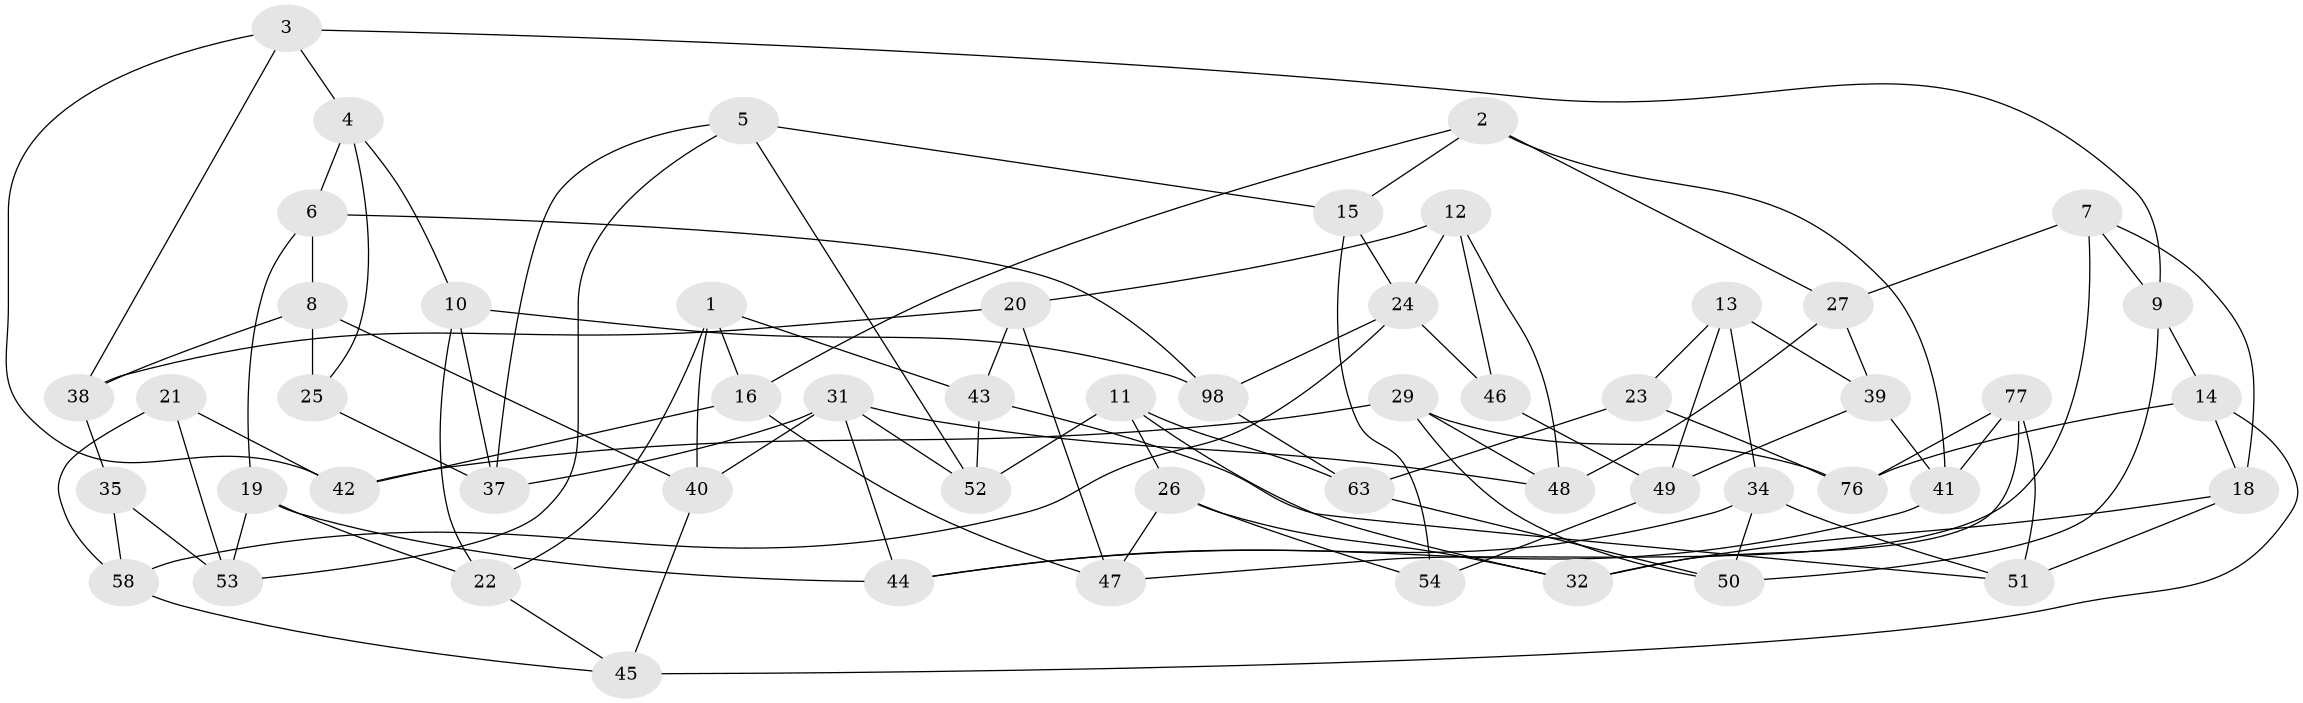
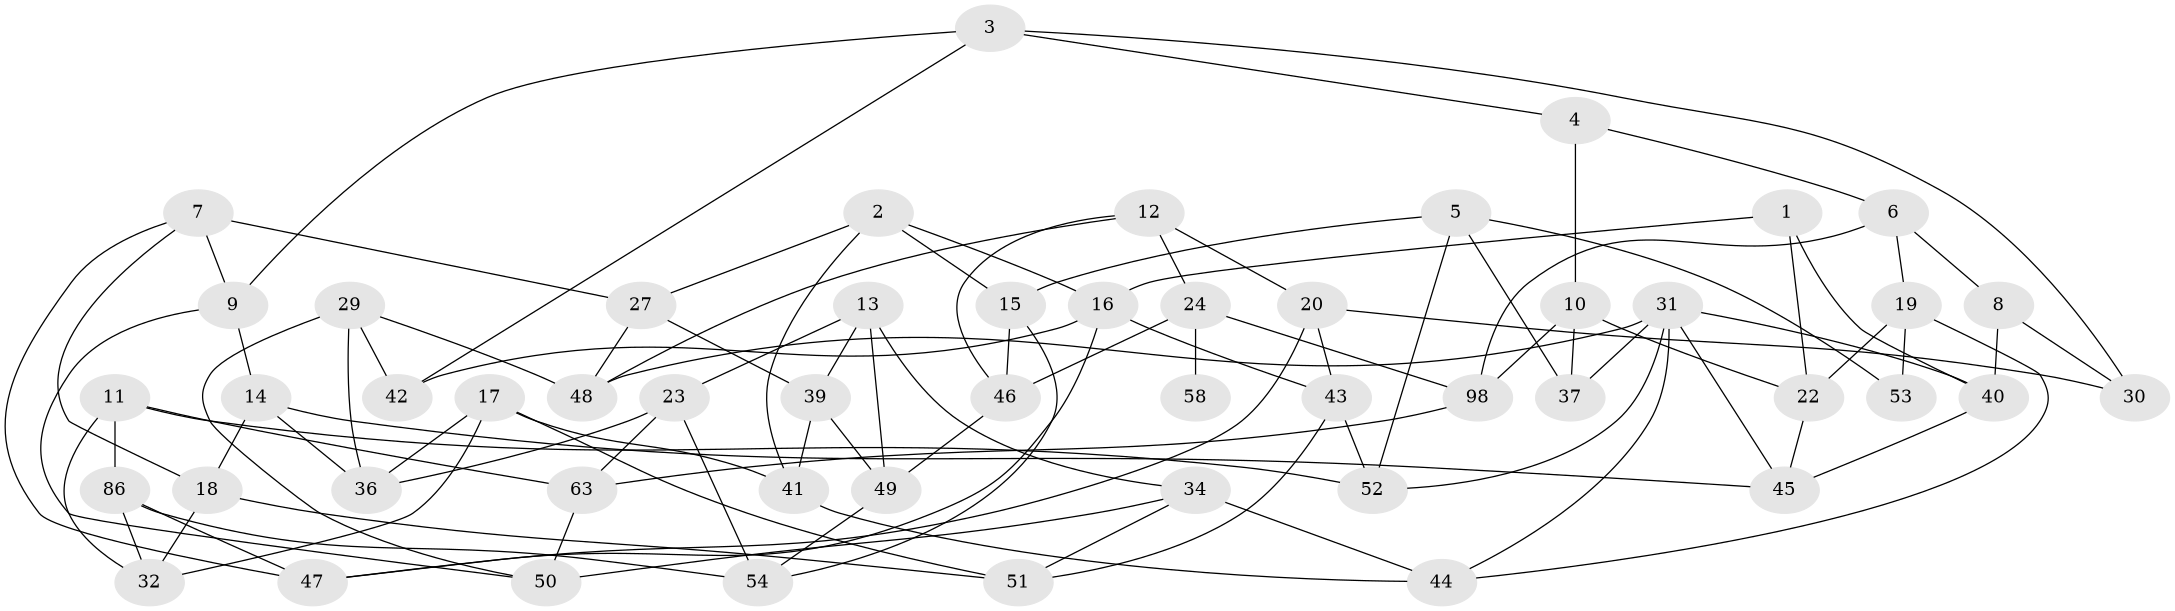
(1376, 259) -> (1008, 352)
(846, 352) -> (1209, 352)
(79, 398) -> (2135, 398)
(171, 398) -> none
(313, 398) -> none
(2017, 398) -> (490, 398)
(111, 490) -> none
none -> (716, 490)
(1170, 490) -> (115, 490)
(1852, 490) -> (367, 490)
(370, 644) -> (1726, 398)
